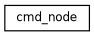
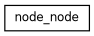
(47, 18) -> (47, 18)
